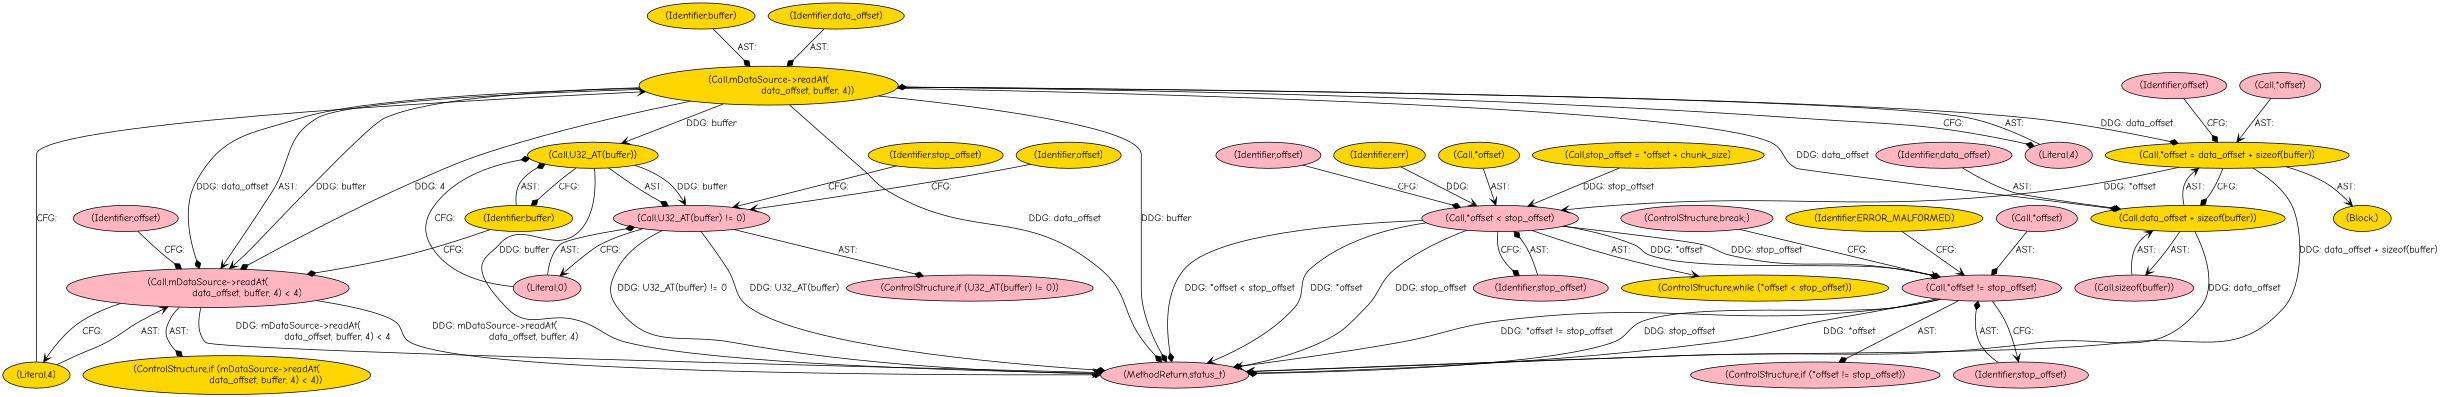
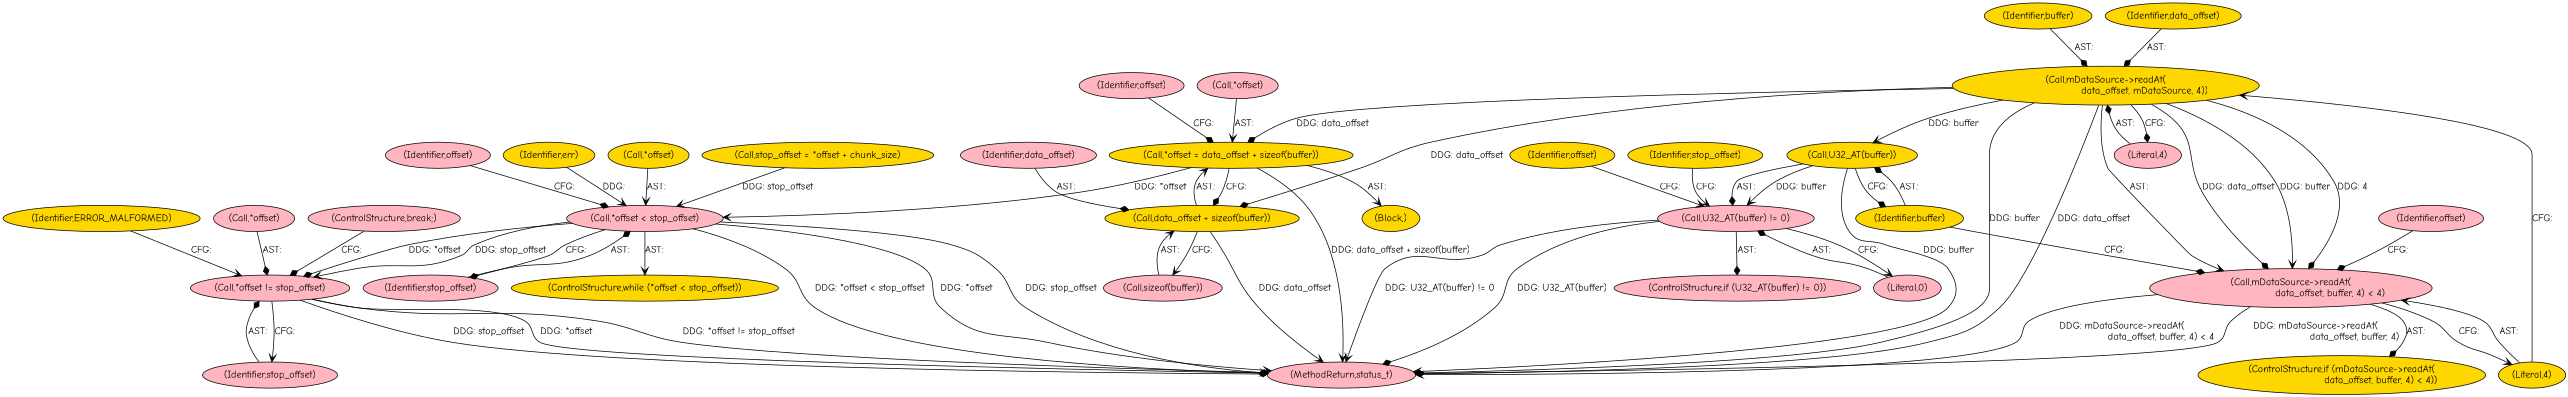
(769, 86) -> (2106, 86)
(426, 223) -> none
(2182, 250) -> (1204, 250)
(1815, 375) -> none
